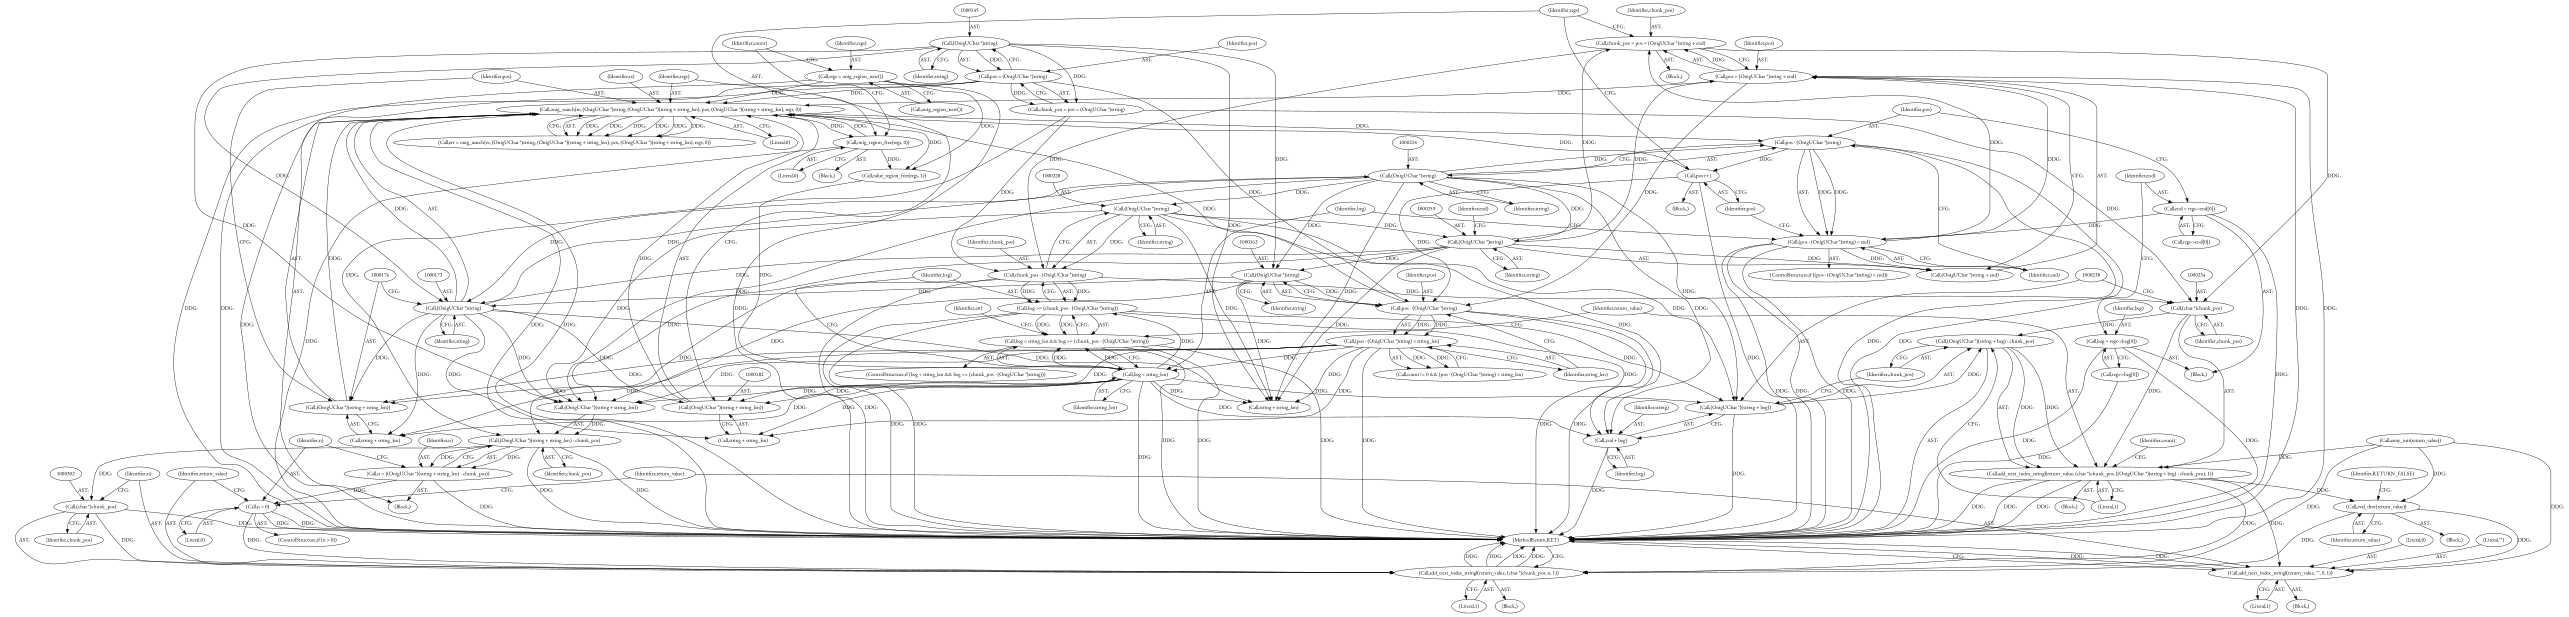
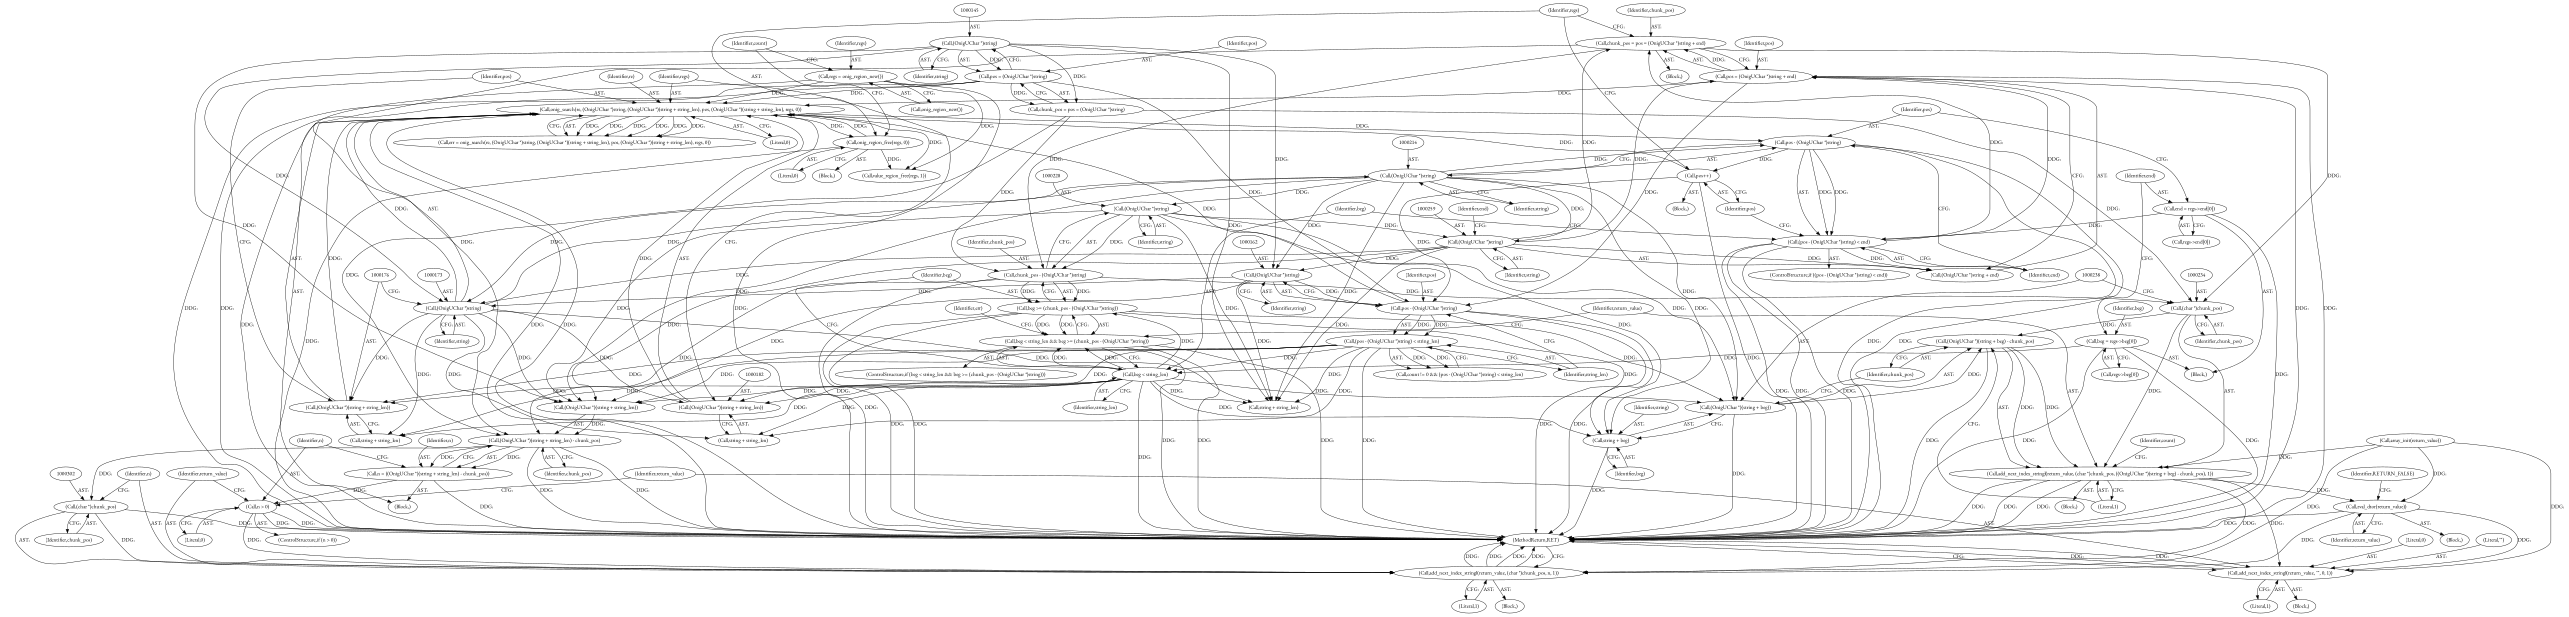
none -> (735, 68)
(850, 366) -> (1655, 360)
(1611, 441) -> (1611, 441)
(1933, 441) -> (1933, 441)
(1919, 529) -> (1960, 536)
